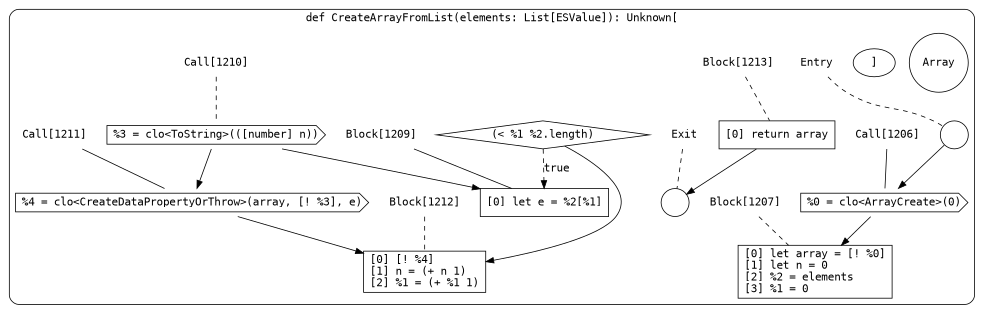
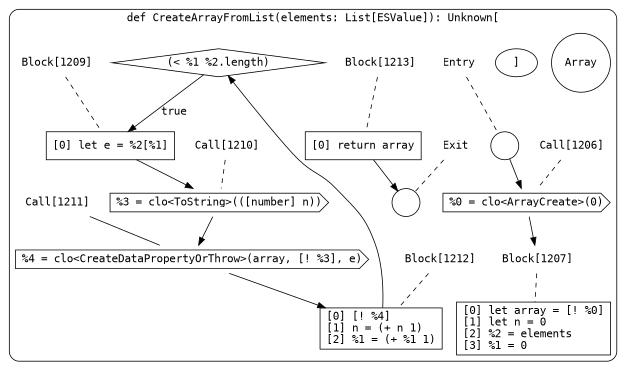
(544, 165) -> (169, 101)
(377, 168) -> (161, 172)
(463, 169) -> (84, 104)
(886, 169) -> (549, 174)
(603, 227) -> (330, 183)
(859, 228) -> (531, 227)
